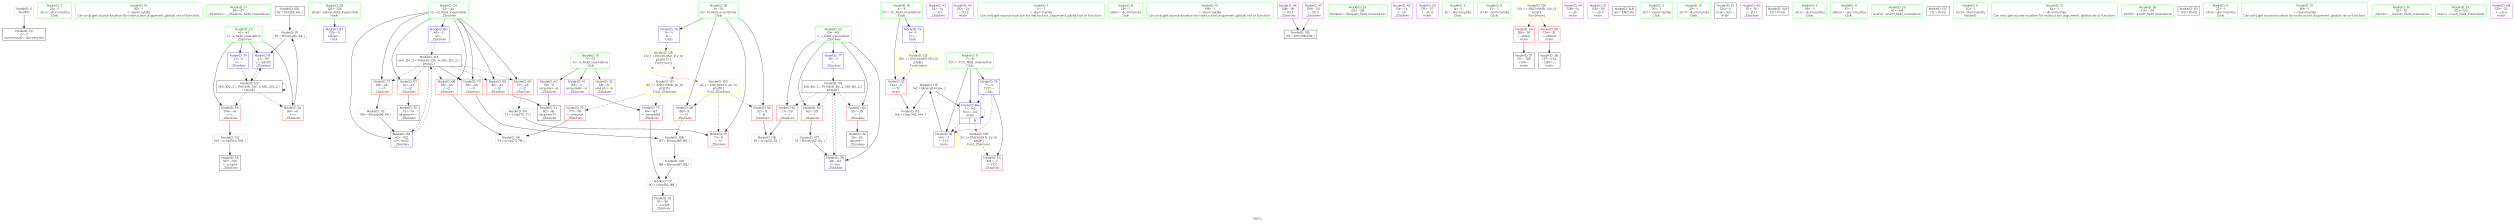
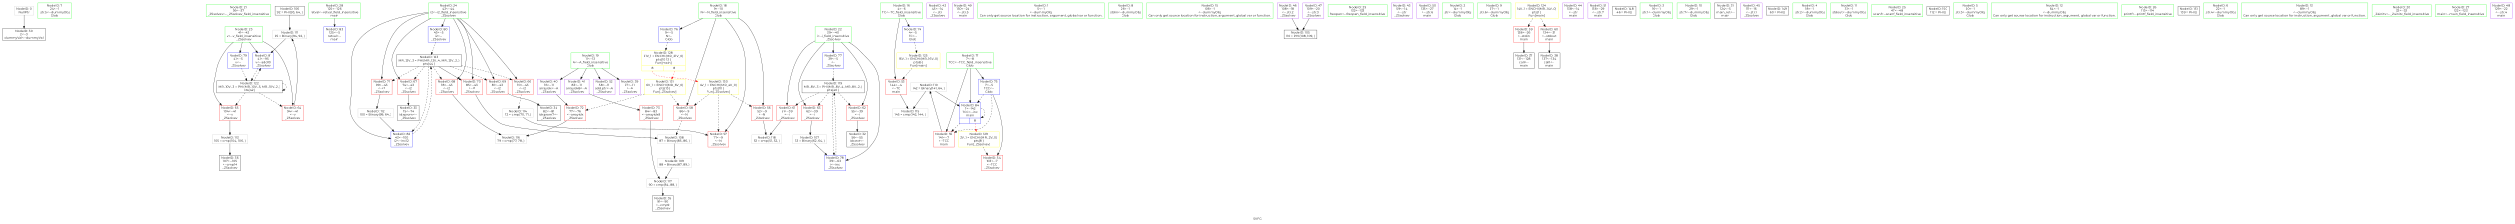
(139, 11) -> none
(1624, 12) -> (1624, 12)
(1970, 16) -> (1970, 16)
none -> (630, 87)
(549, 99) -> (561, 99)
(659, 99) -> (674, 99)
